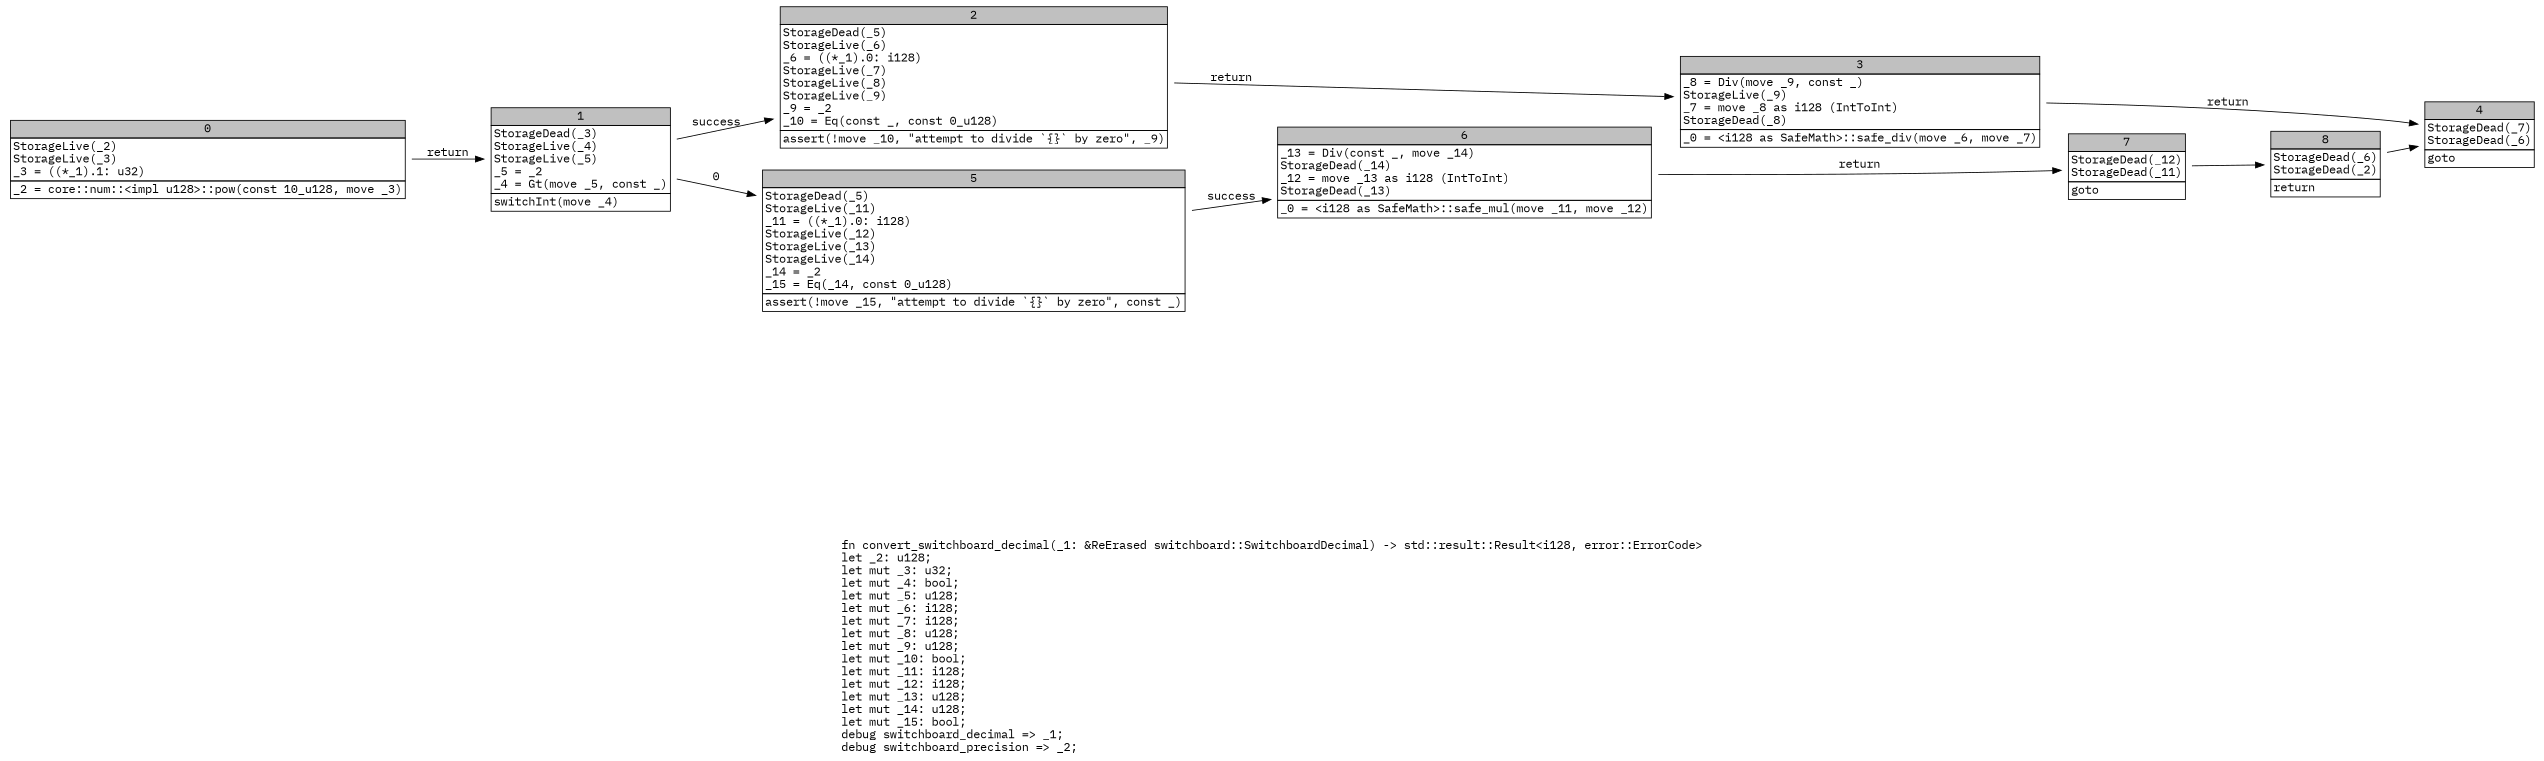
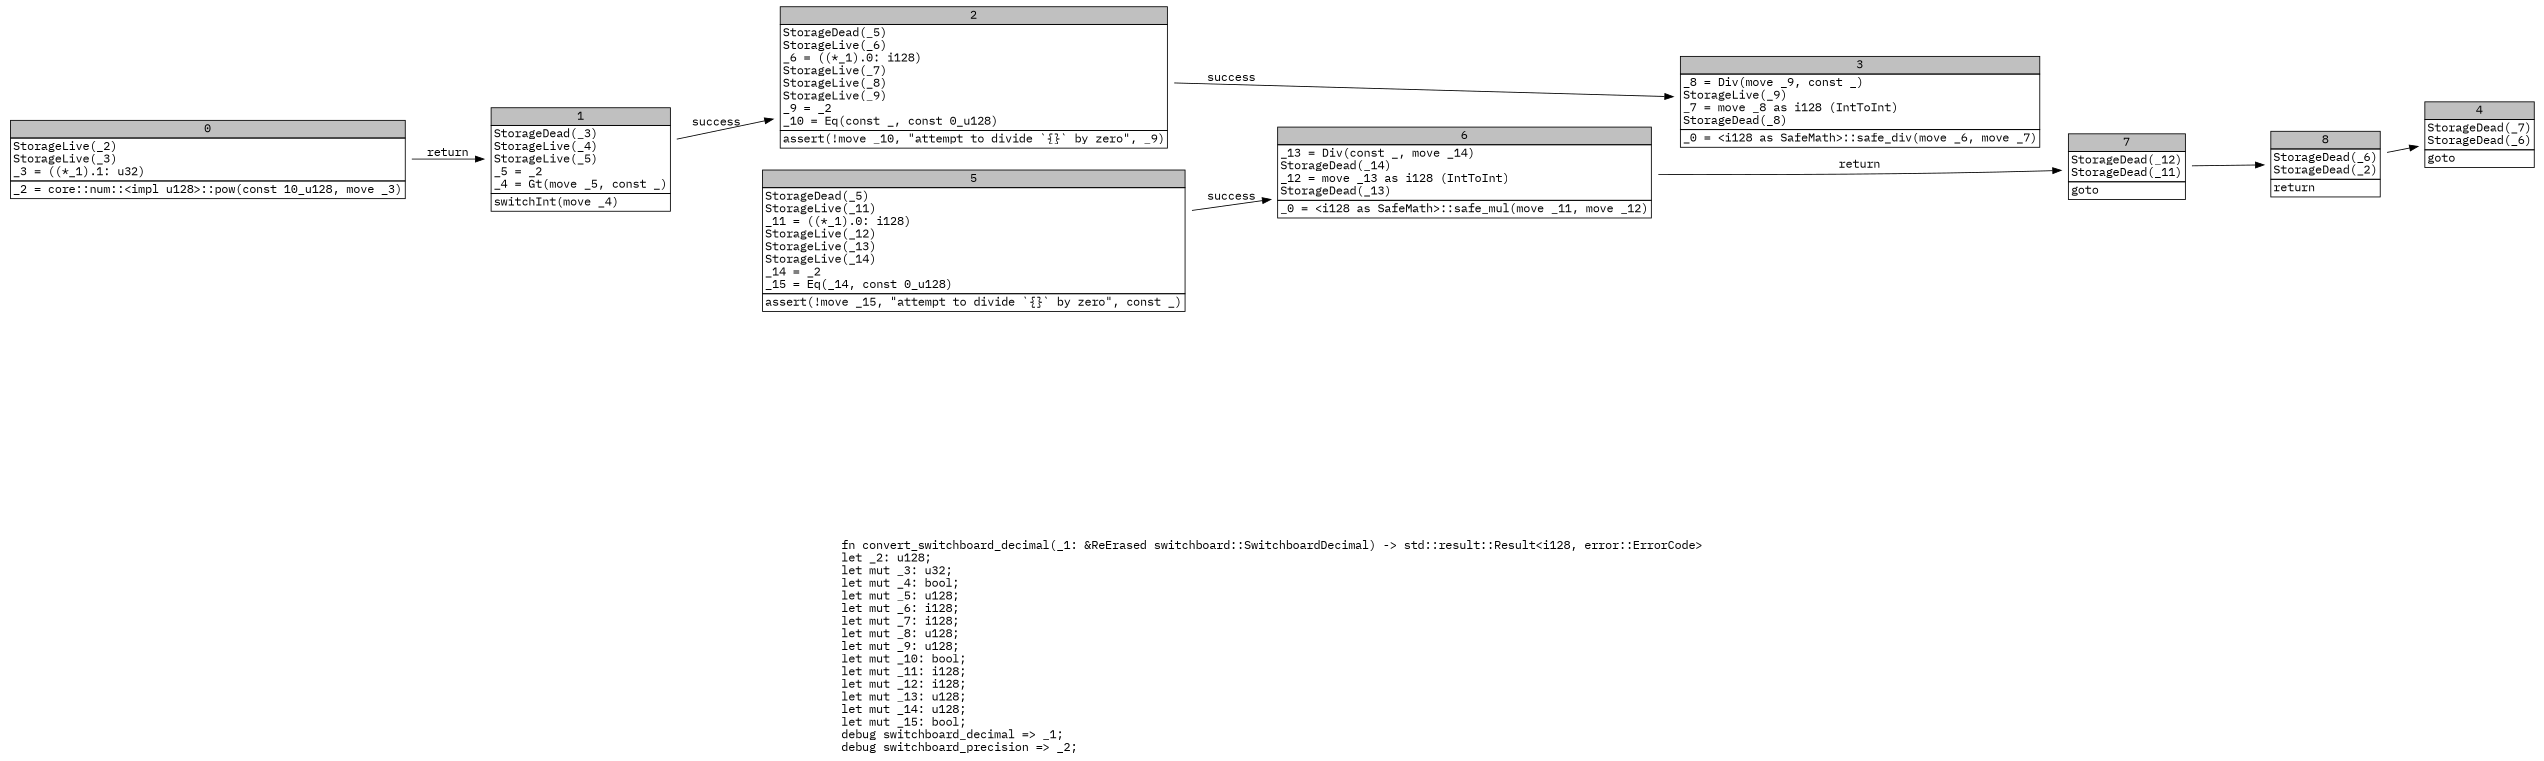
(1231, 78) -> (1231, 78)
(2228, 109) -> none
(712, 186) -> none
